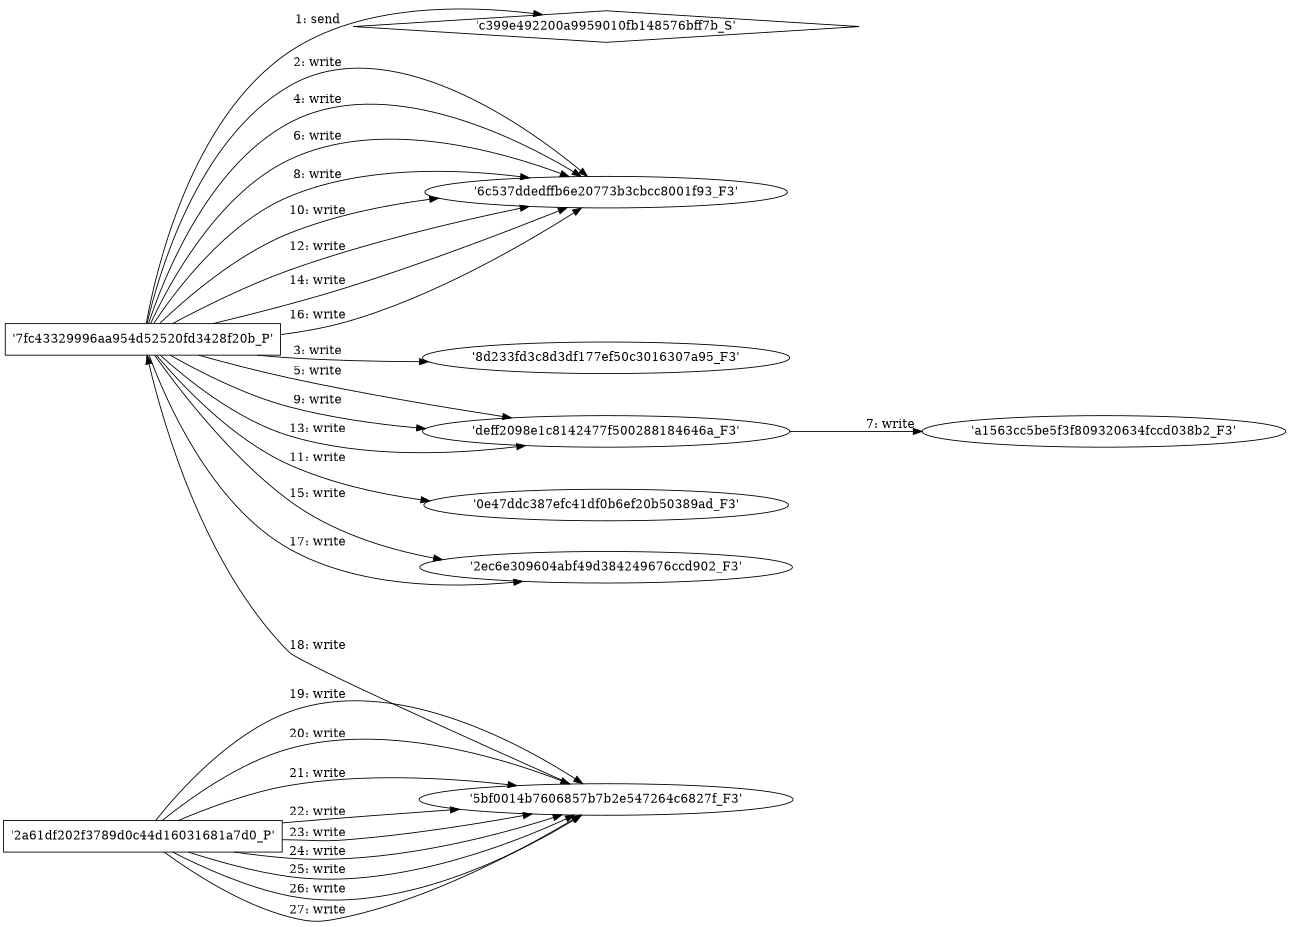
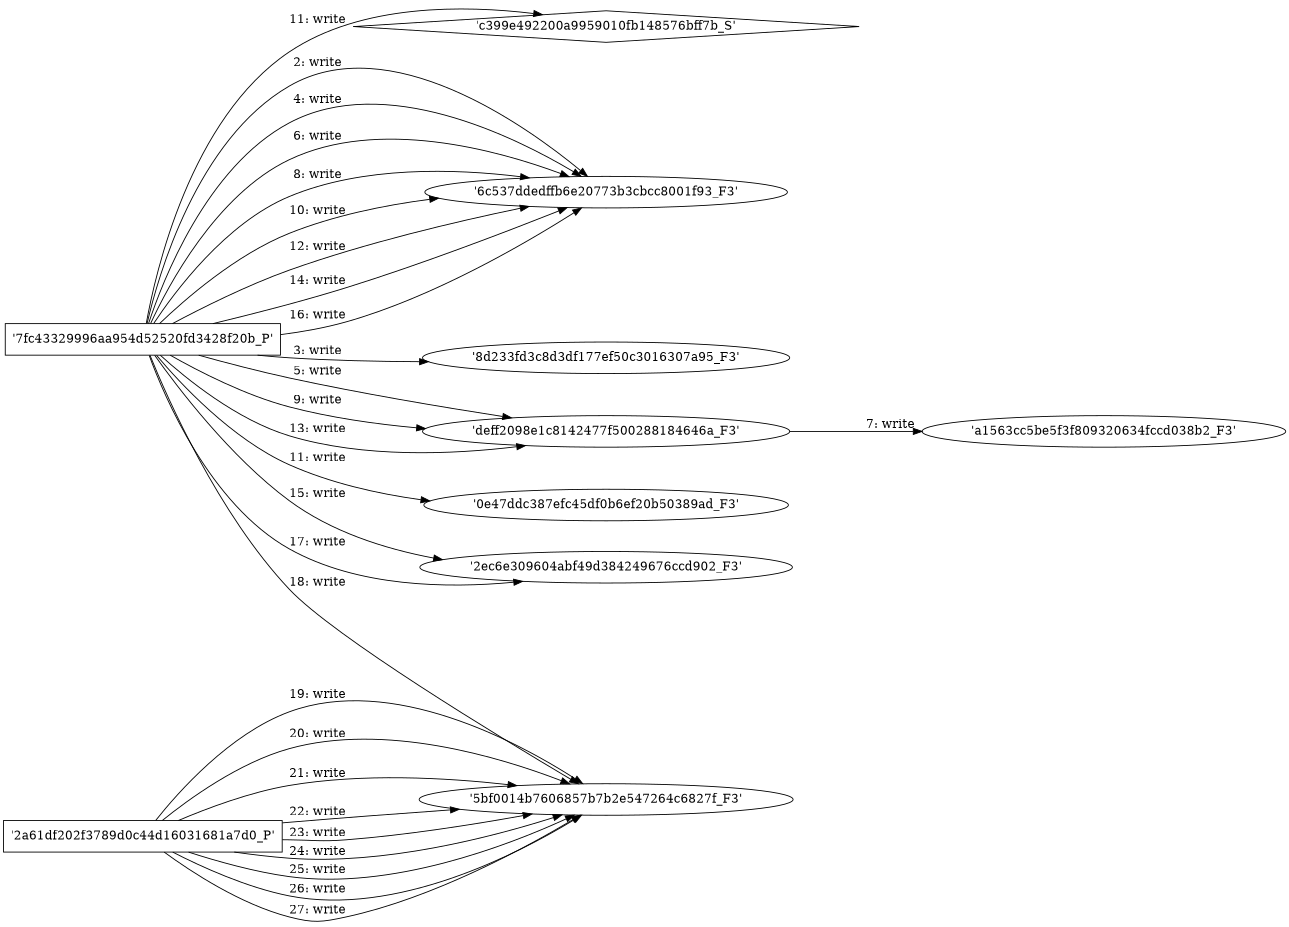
(318, 20) -> (318, 20)
(606, 505) -> (606, 505)
(285, 647) -> (314, 611)
